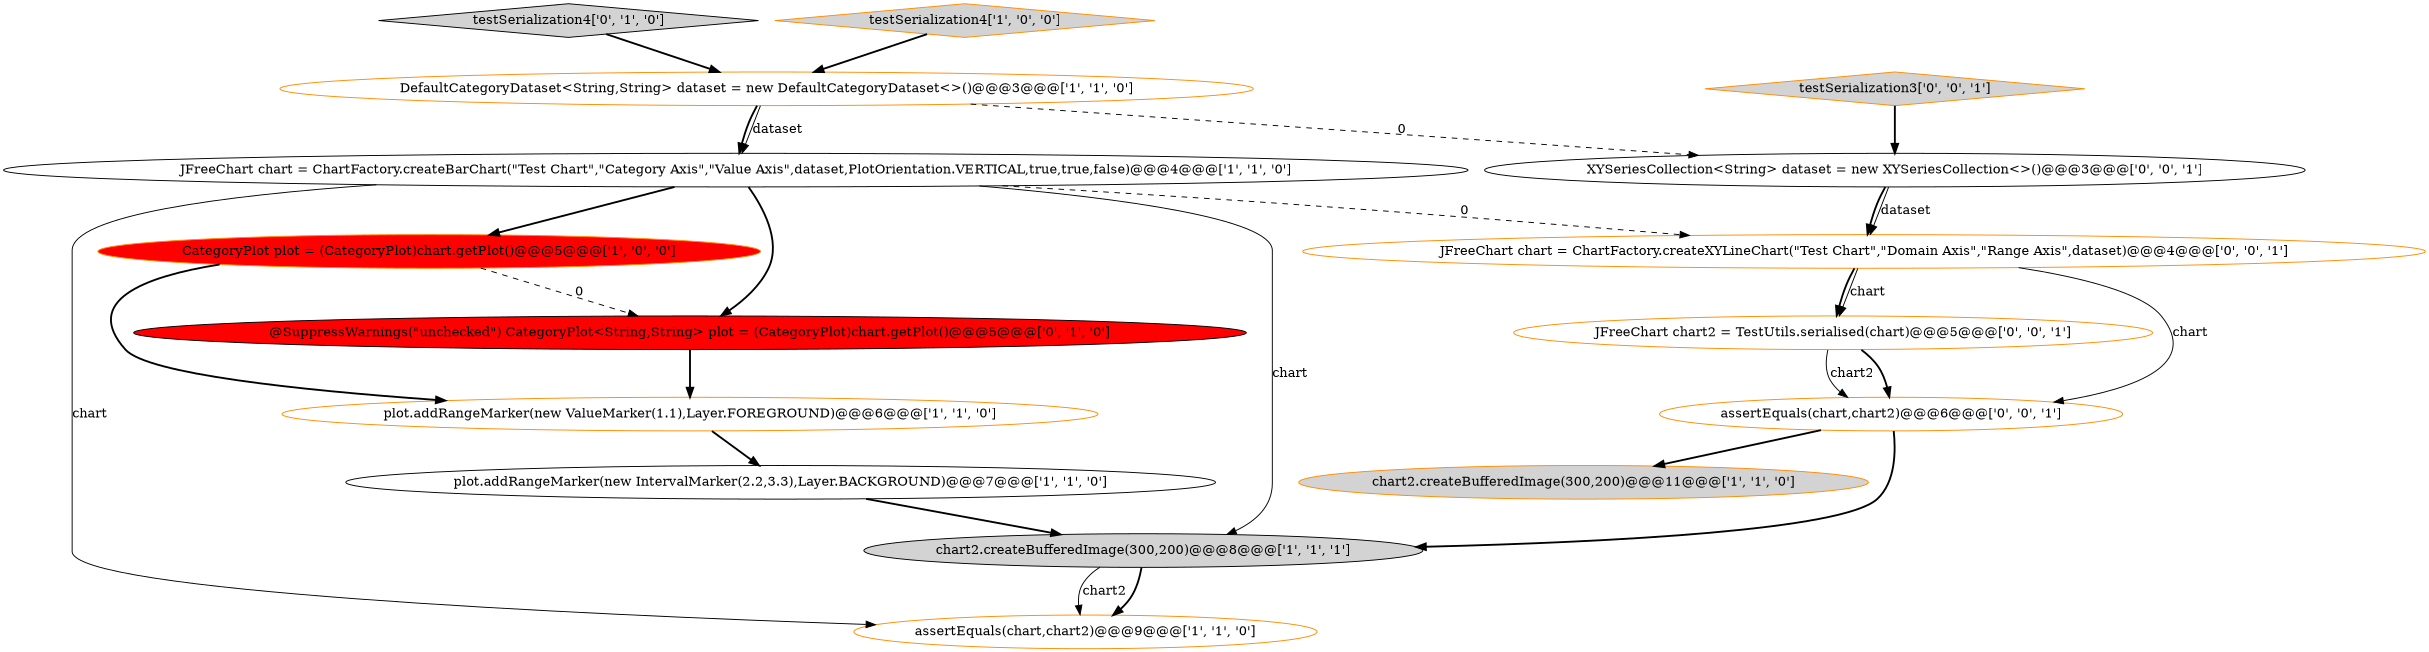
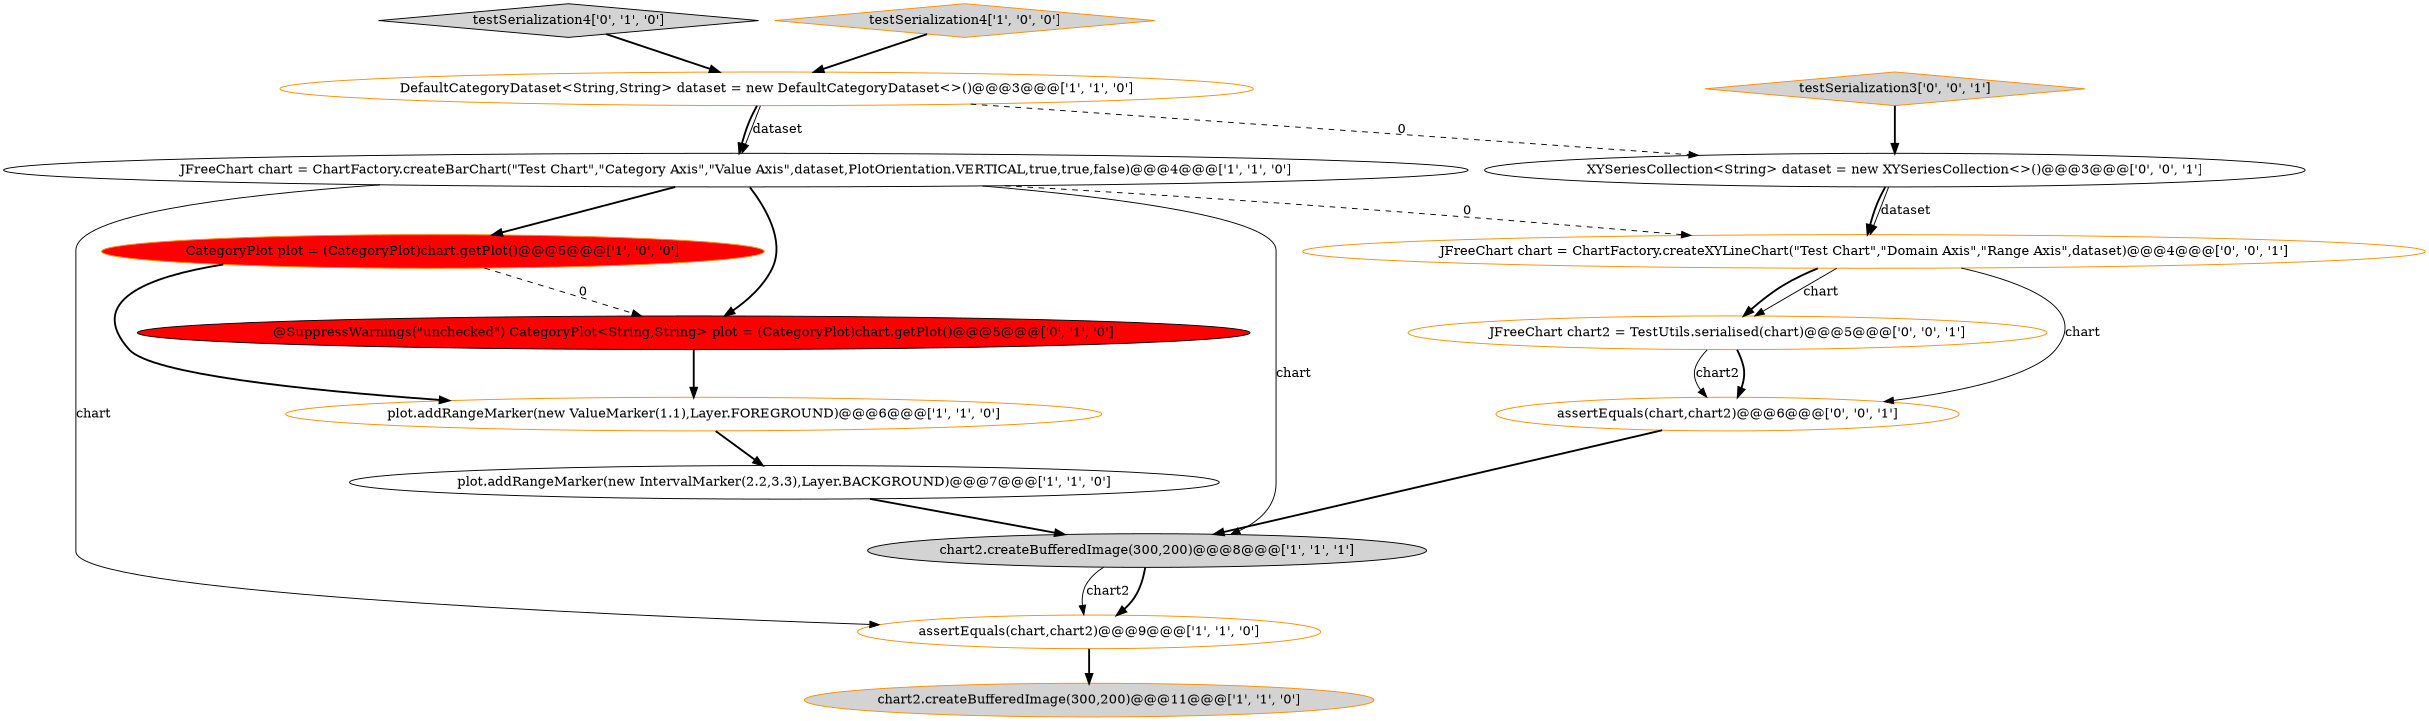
(1742, 447) -> (1089, 661)
